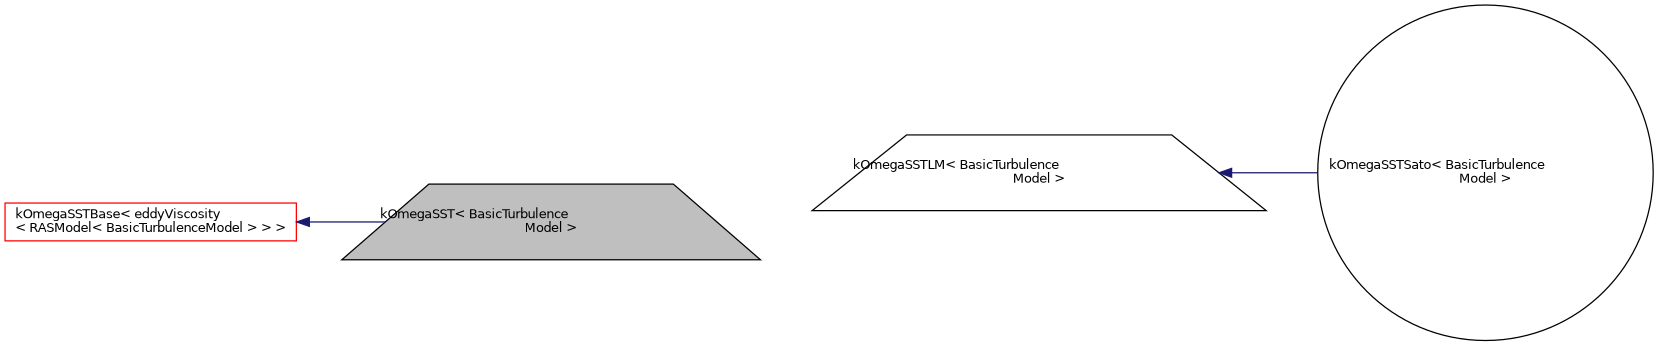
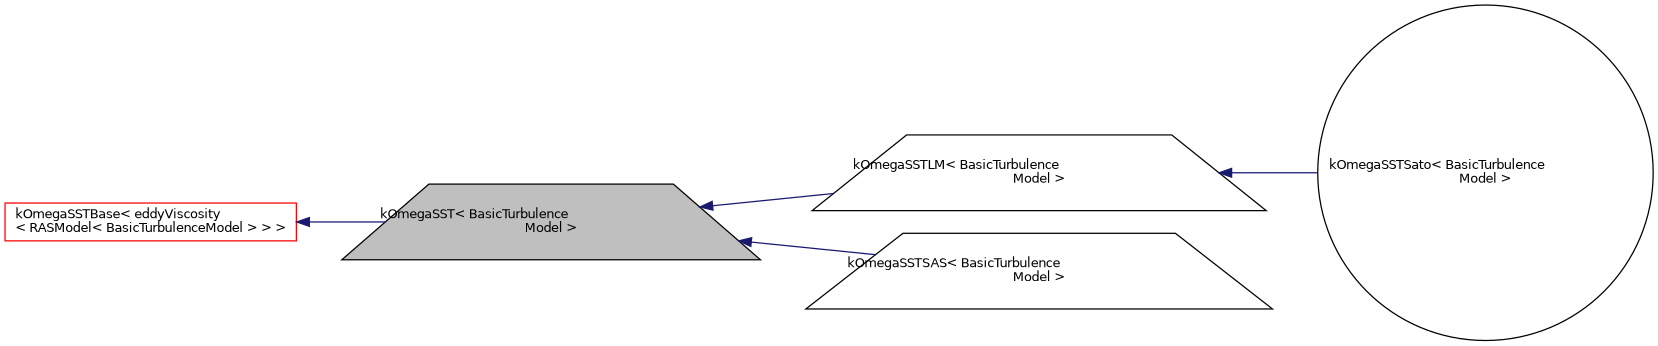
none -> (773, 200)
none -> (1039, 271)
